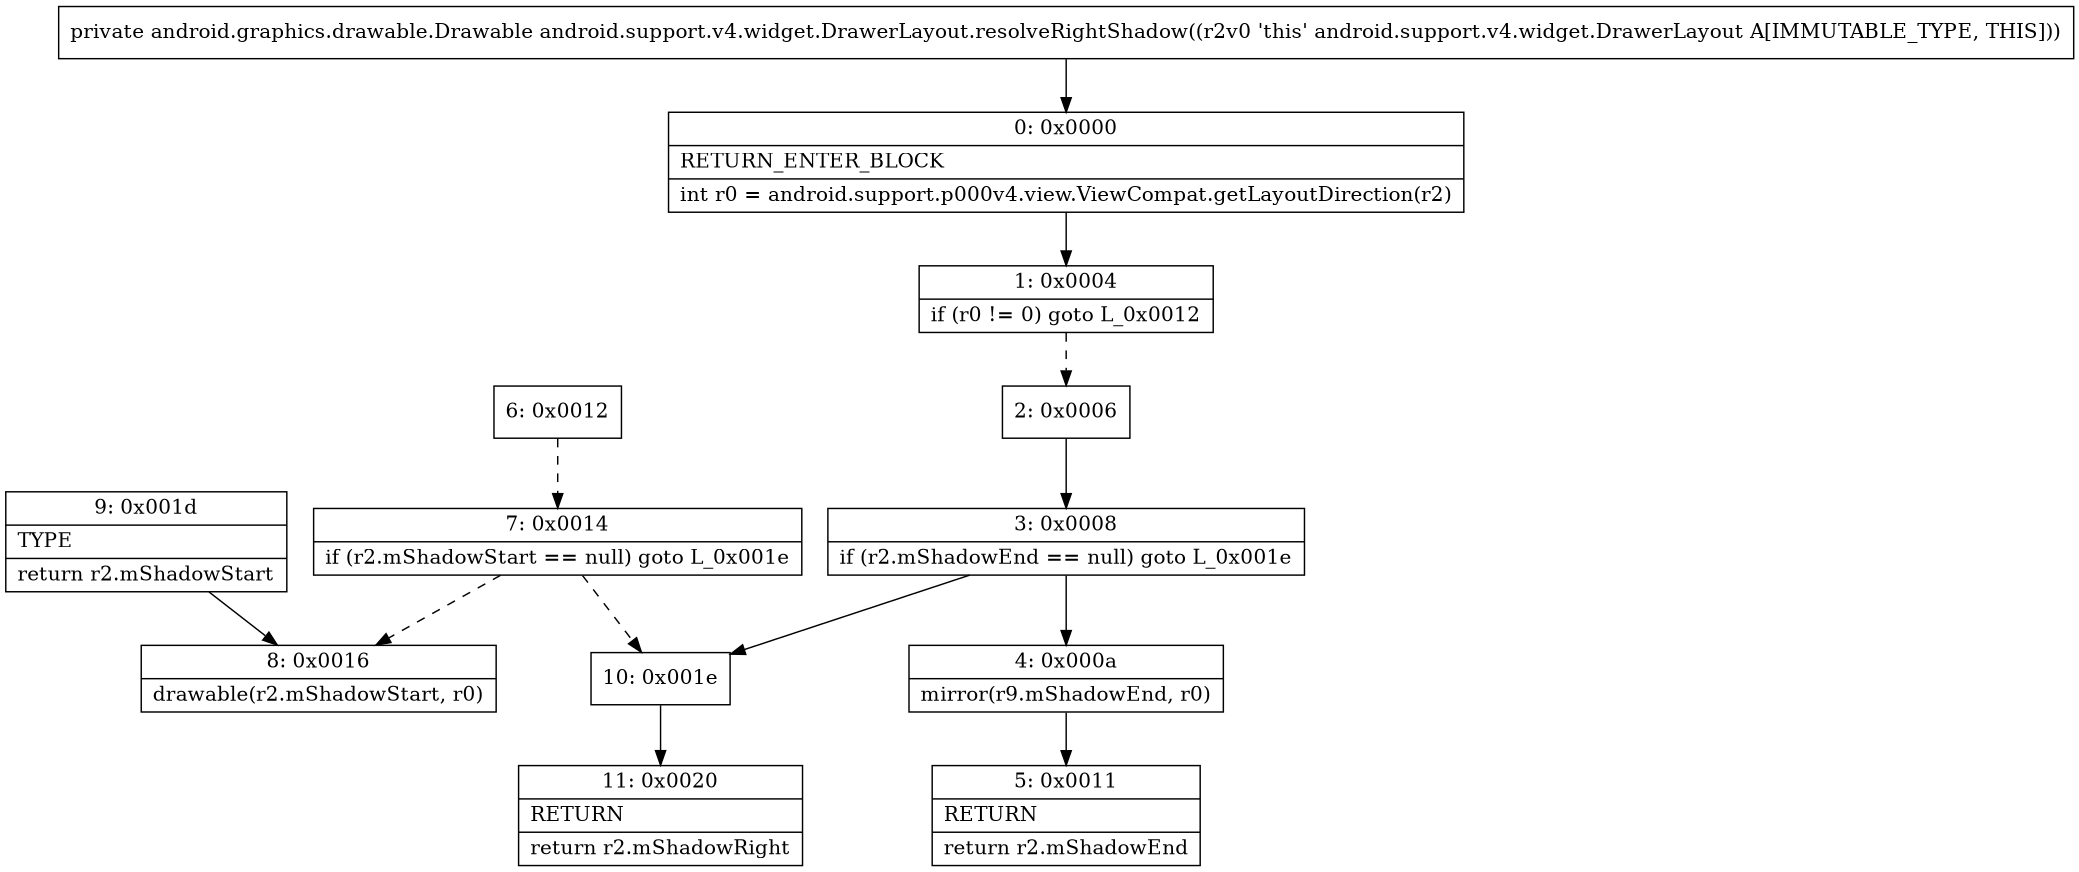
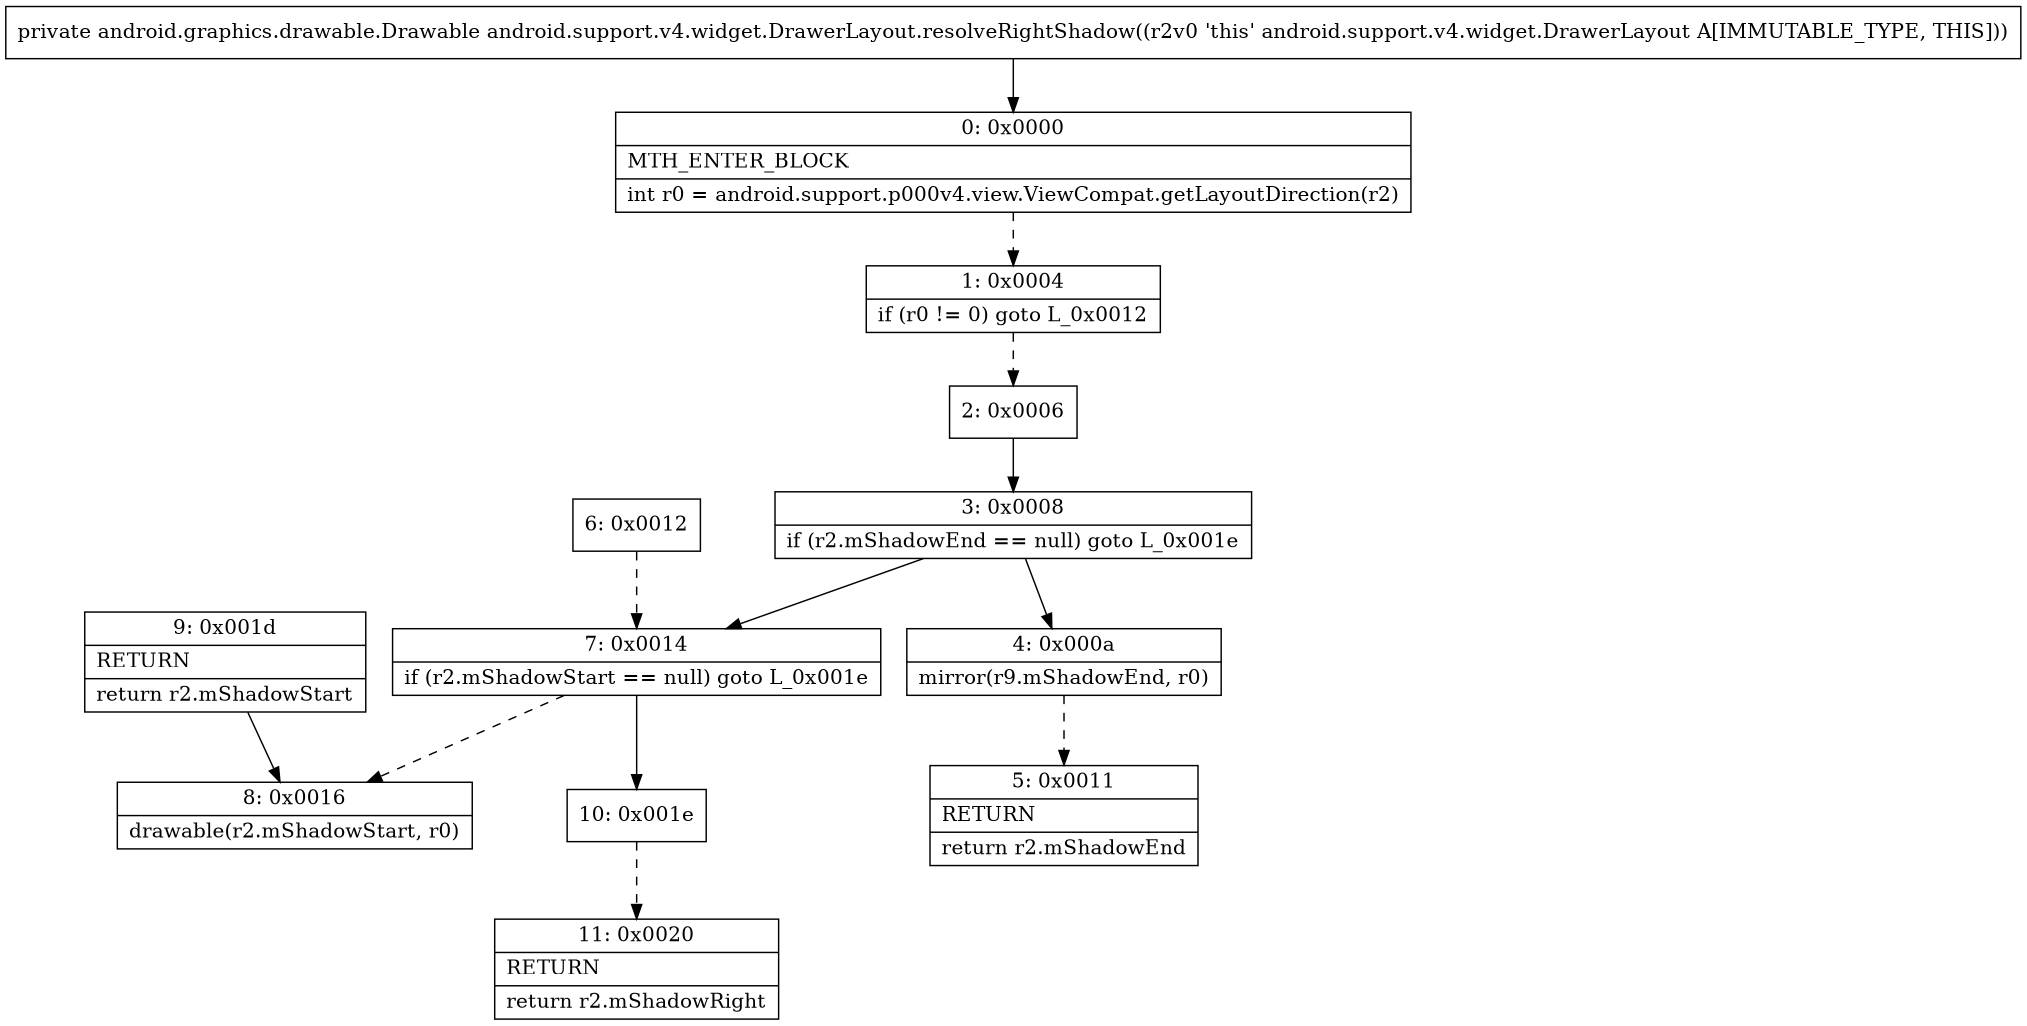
(813, 162) -> (739, 162)
(1066, 232) -> (1013, 232)
(46, 541) -> (143, 661)
(607, 608) -> (637, 735)
(857, 612) -> (832, 591)
(661, 728) -> (637, 873)
(1066, 732) -> (1064, 723)
